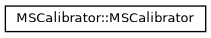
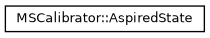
(106, 19) -> (105, 19)
